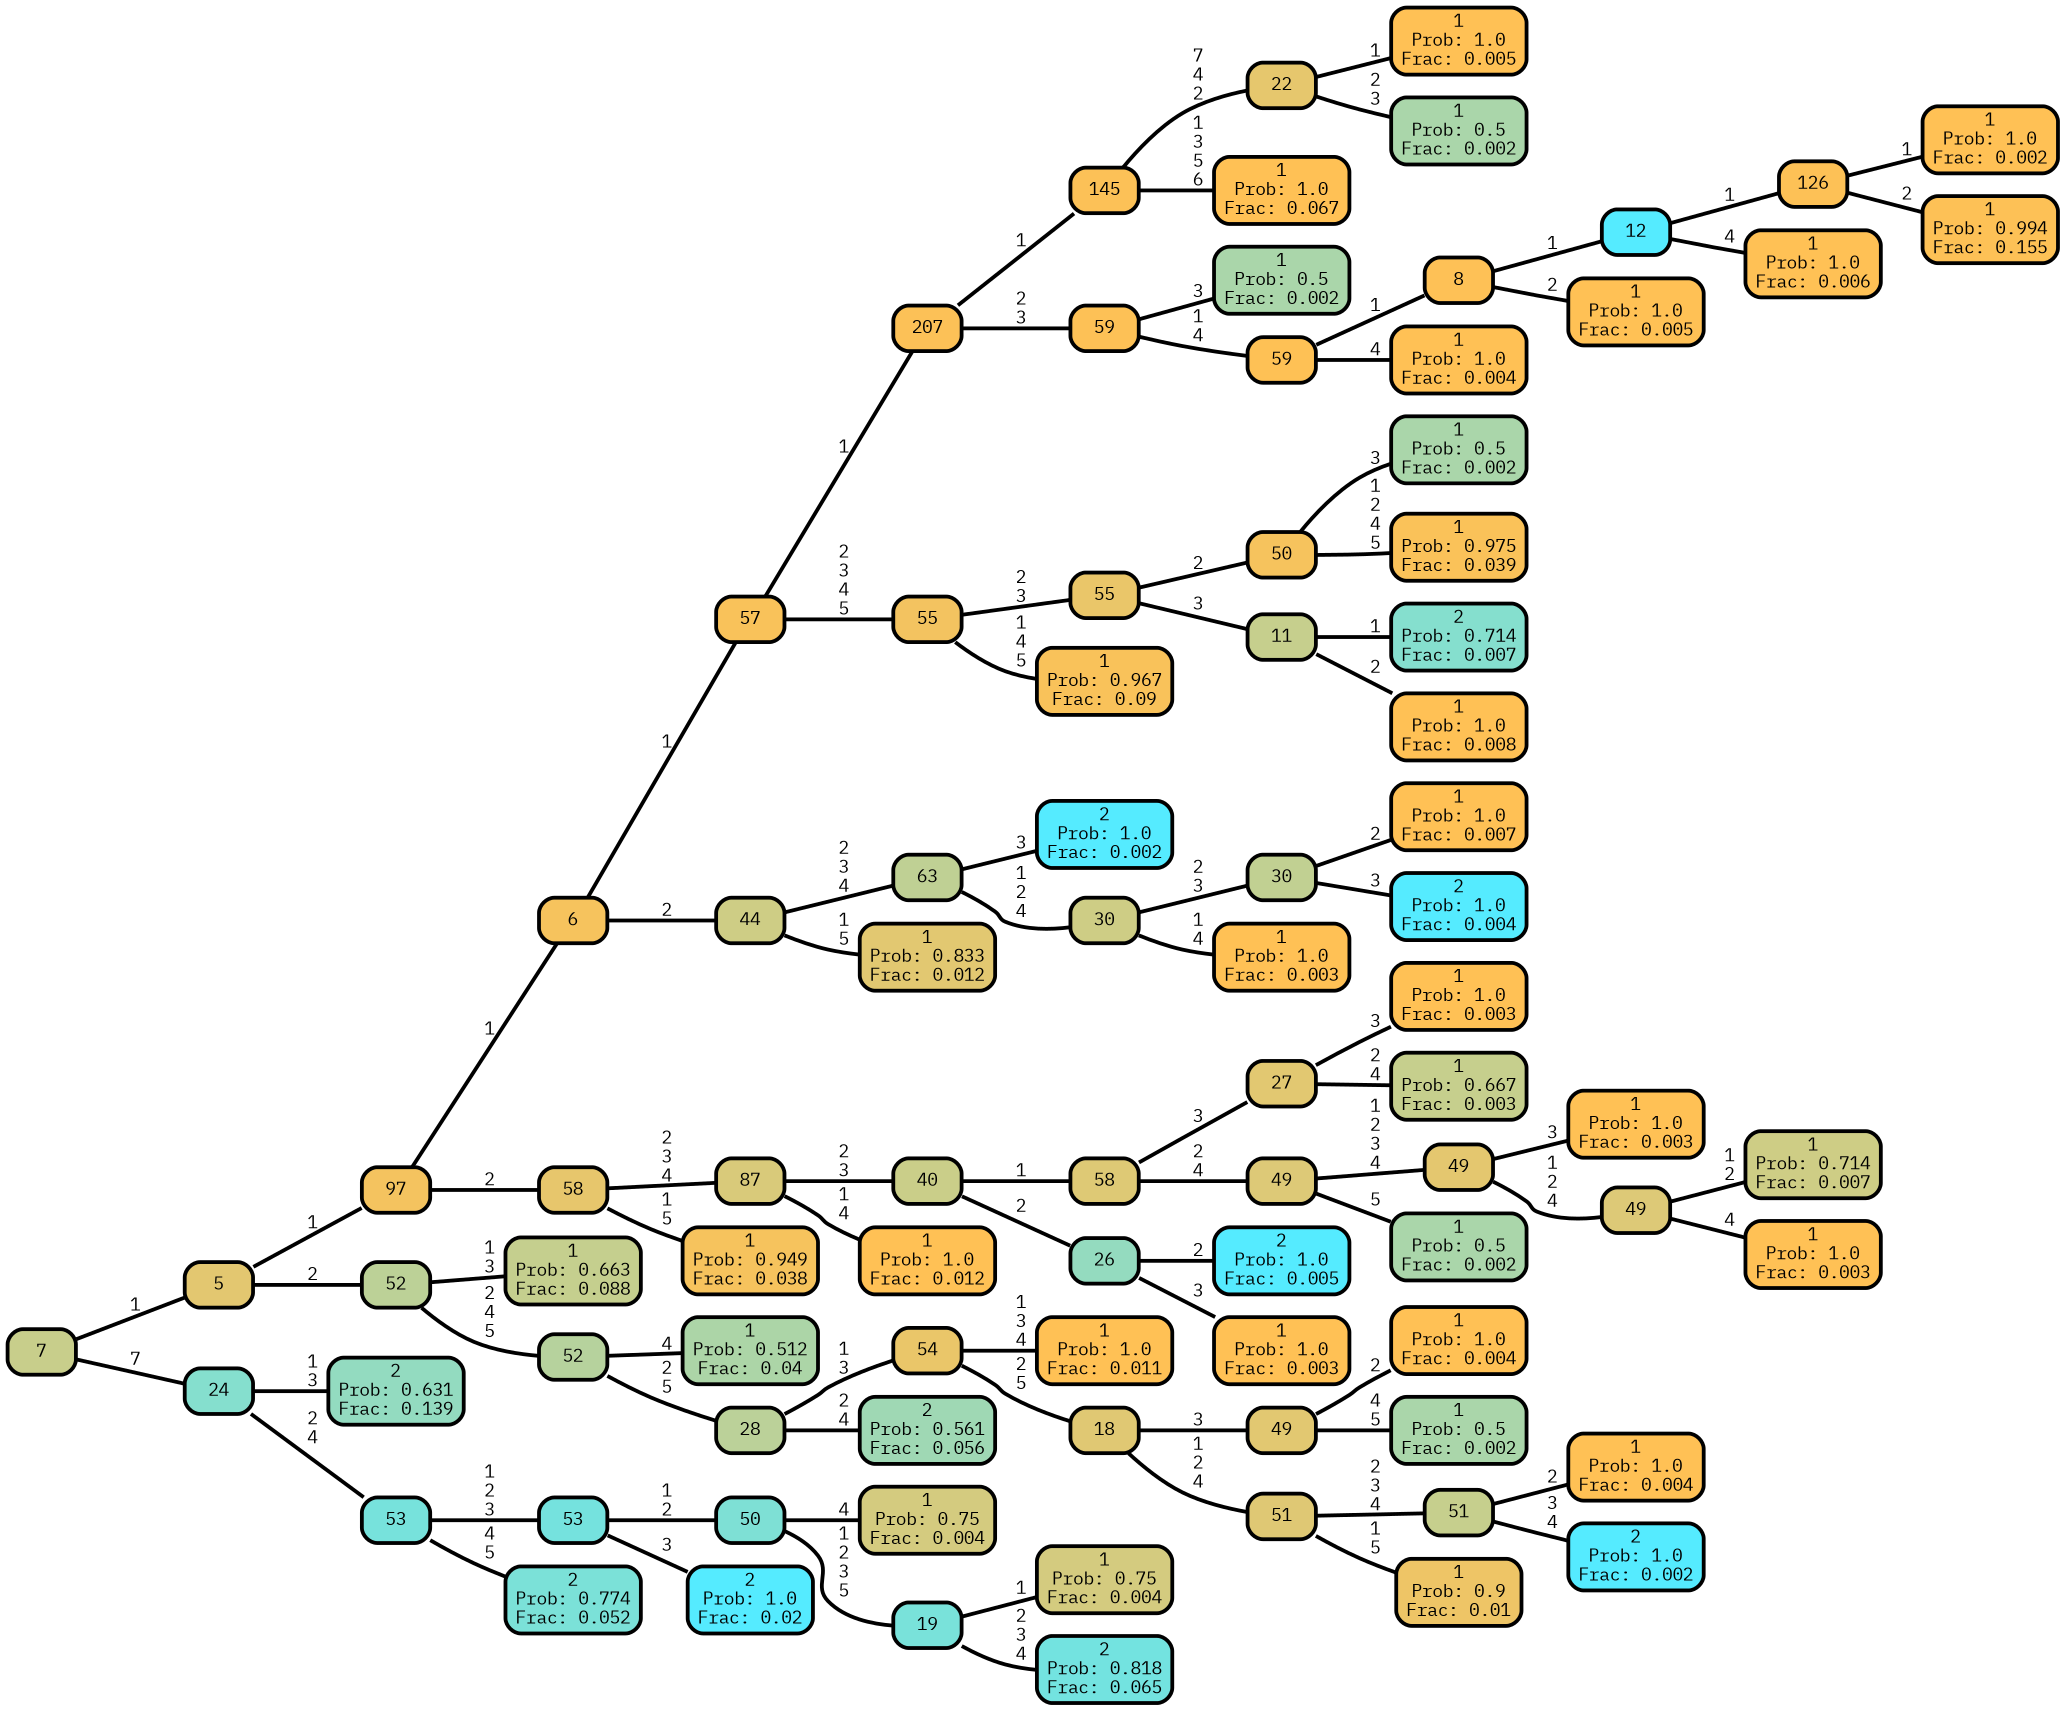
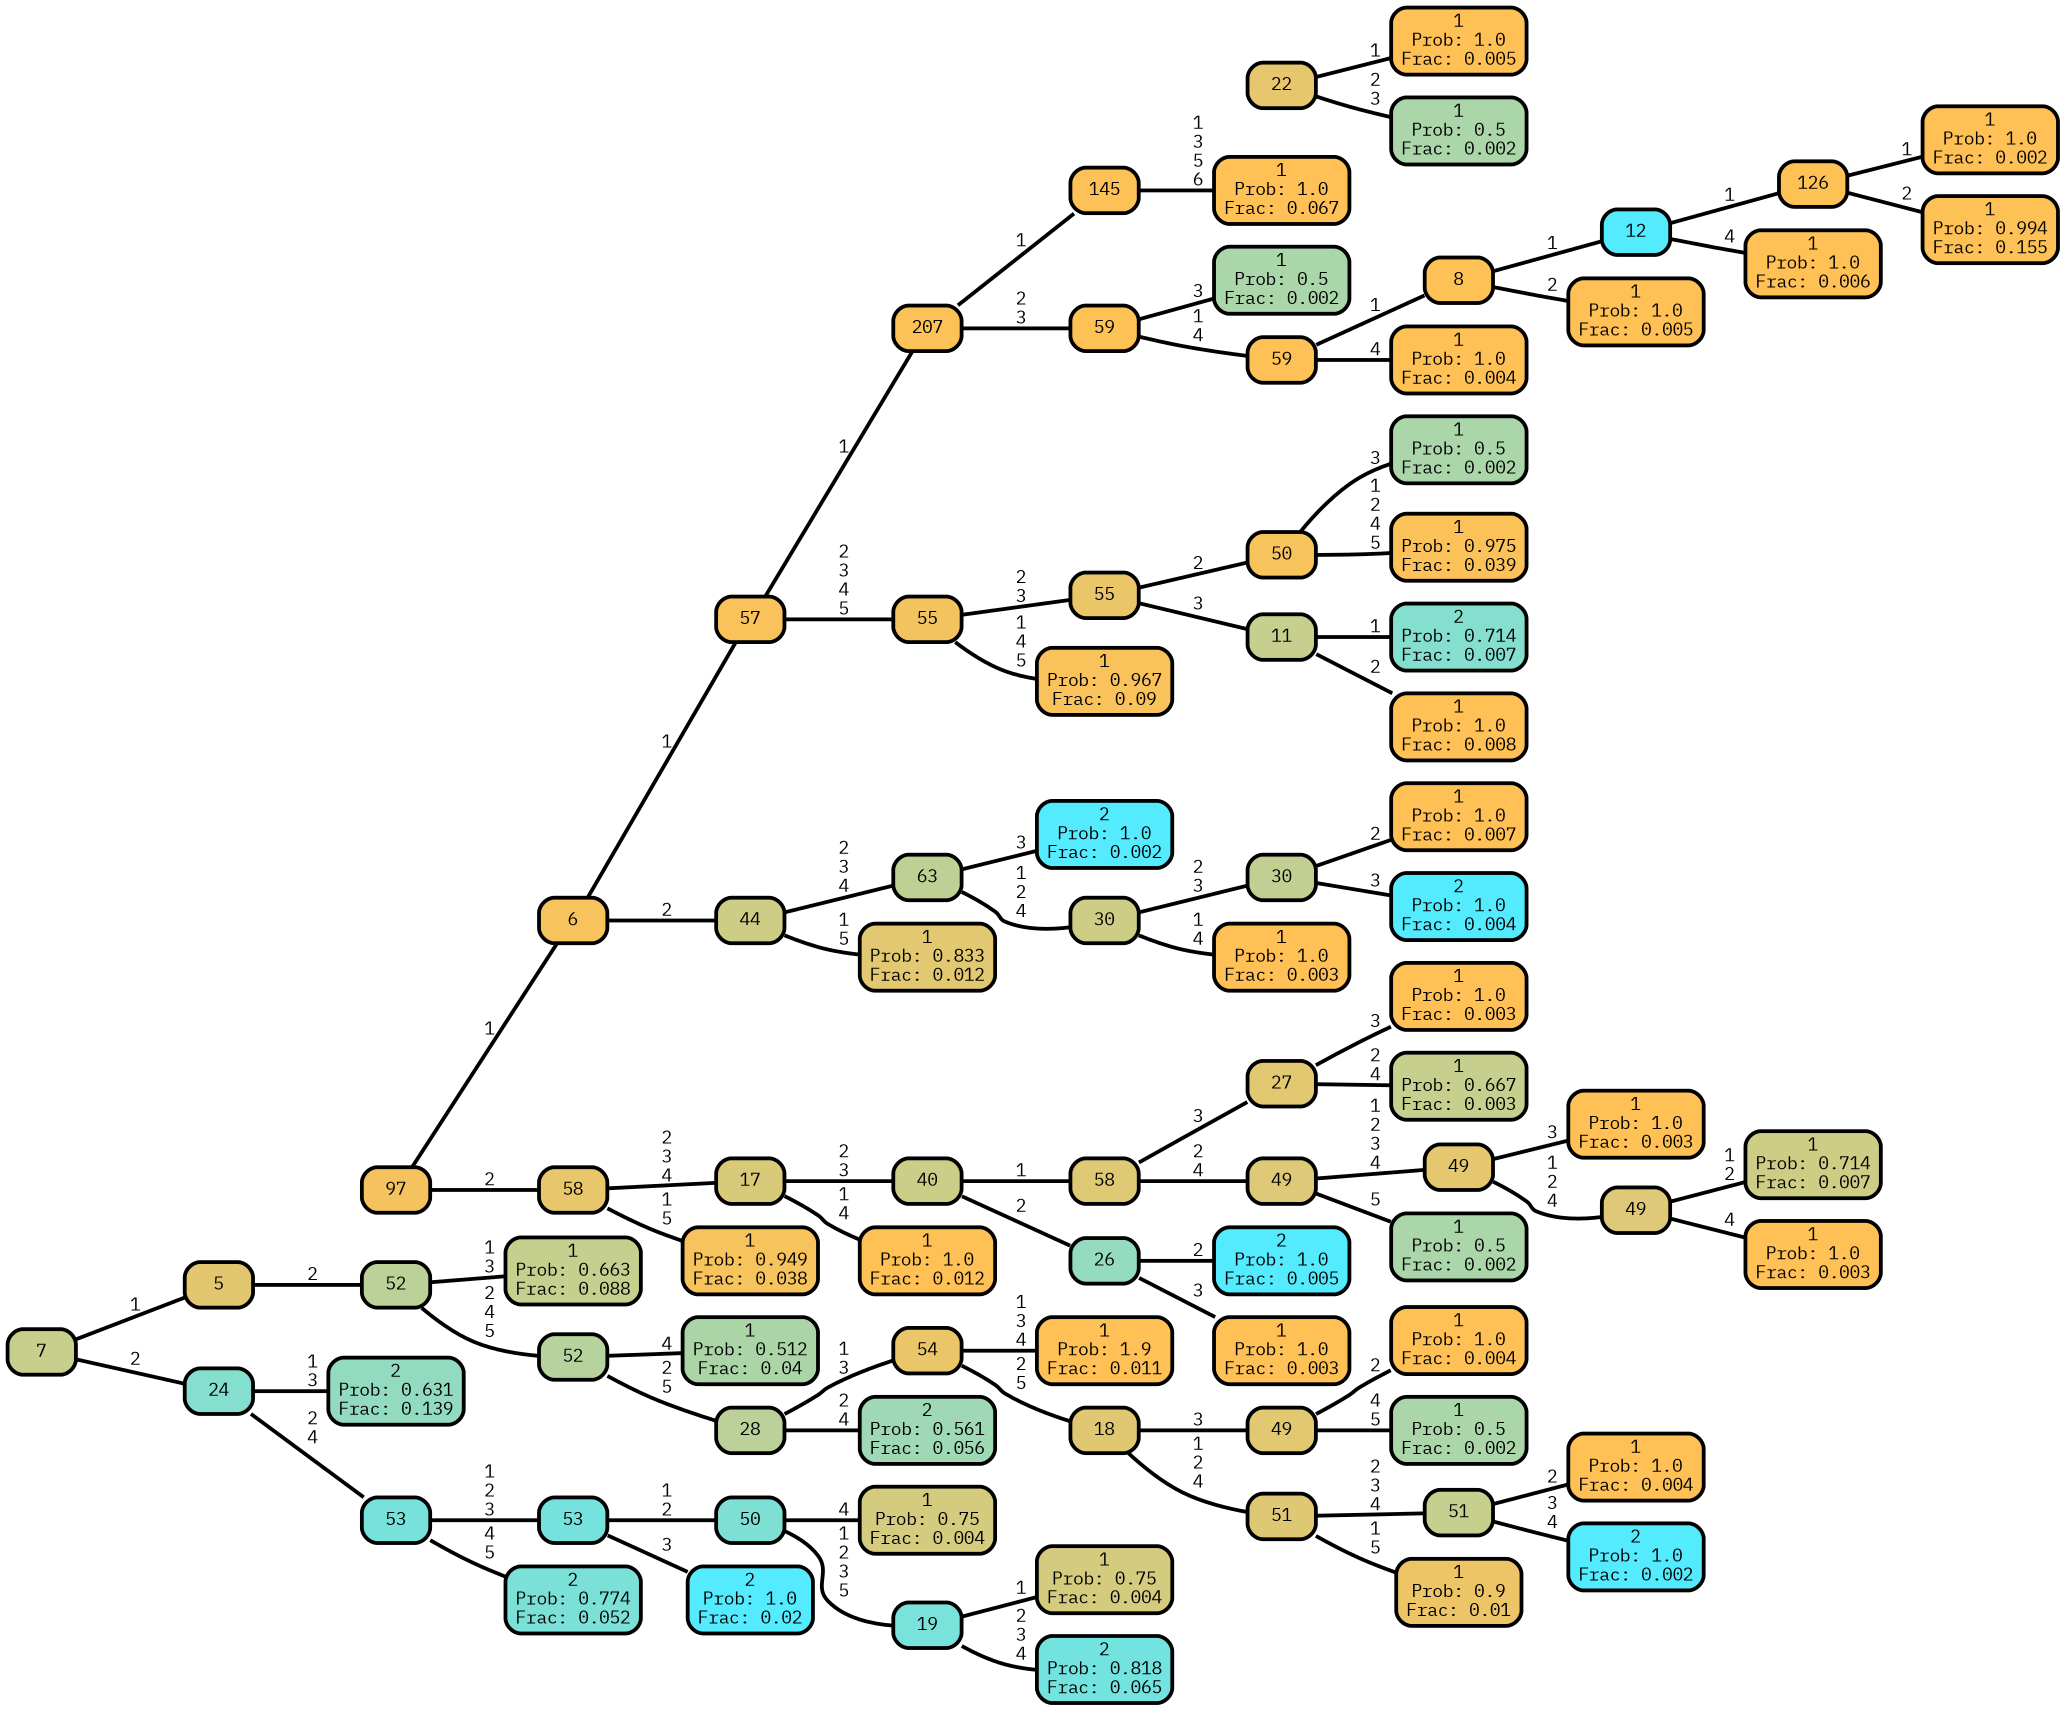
(1178, 116) -> none
(750, 1181) -> (750, 1181)
(308, 1237) -> none
(1105, 1351) -> (1105, 1351)
(130, 1360) -> (130, 1360)
